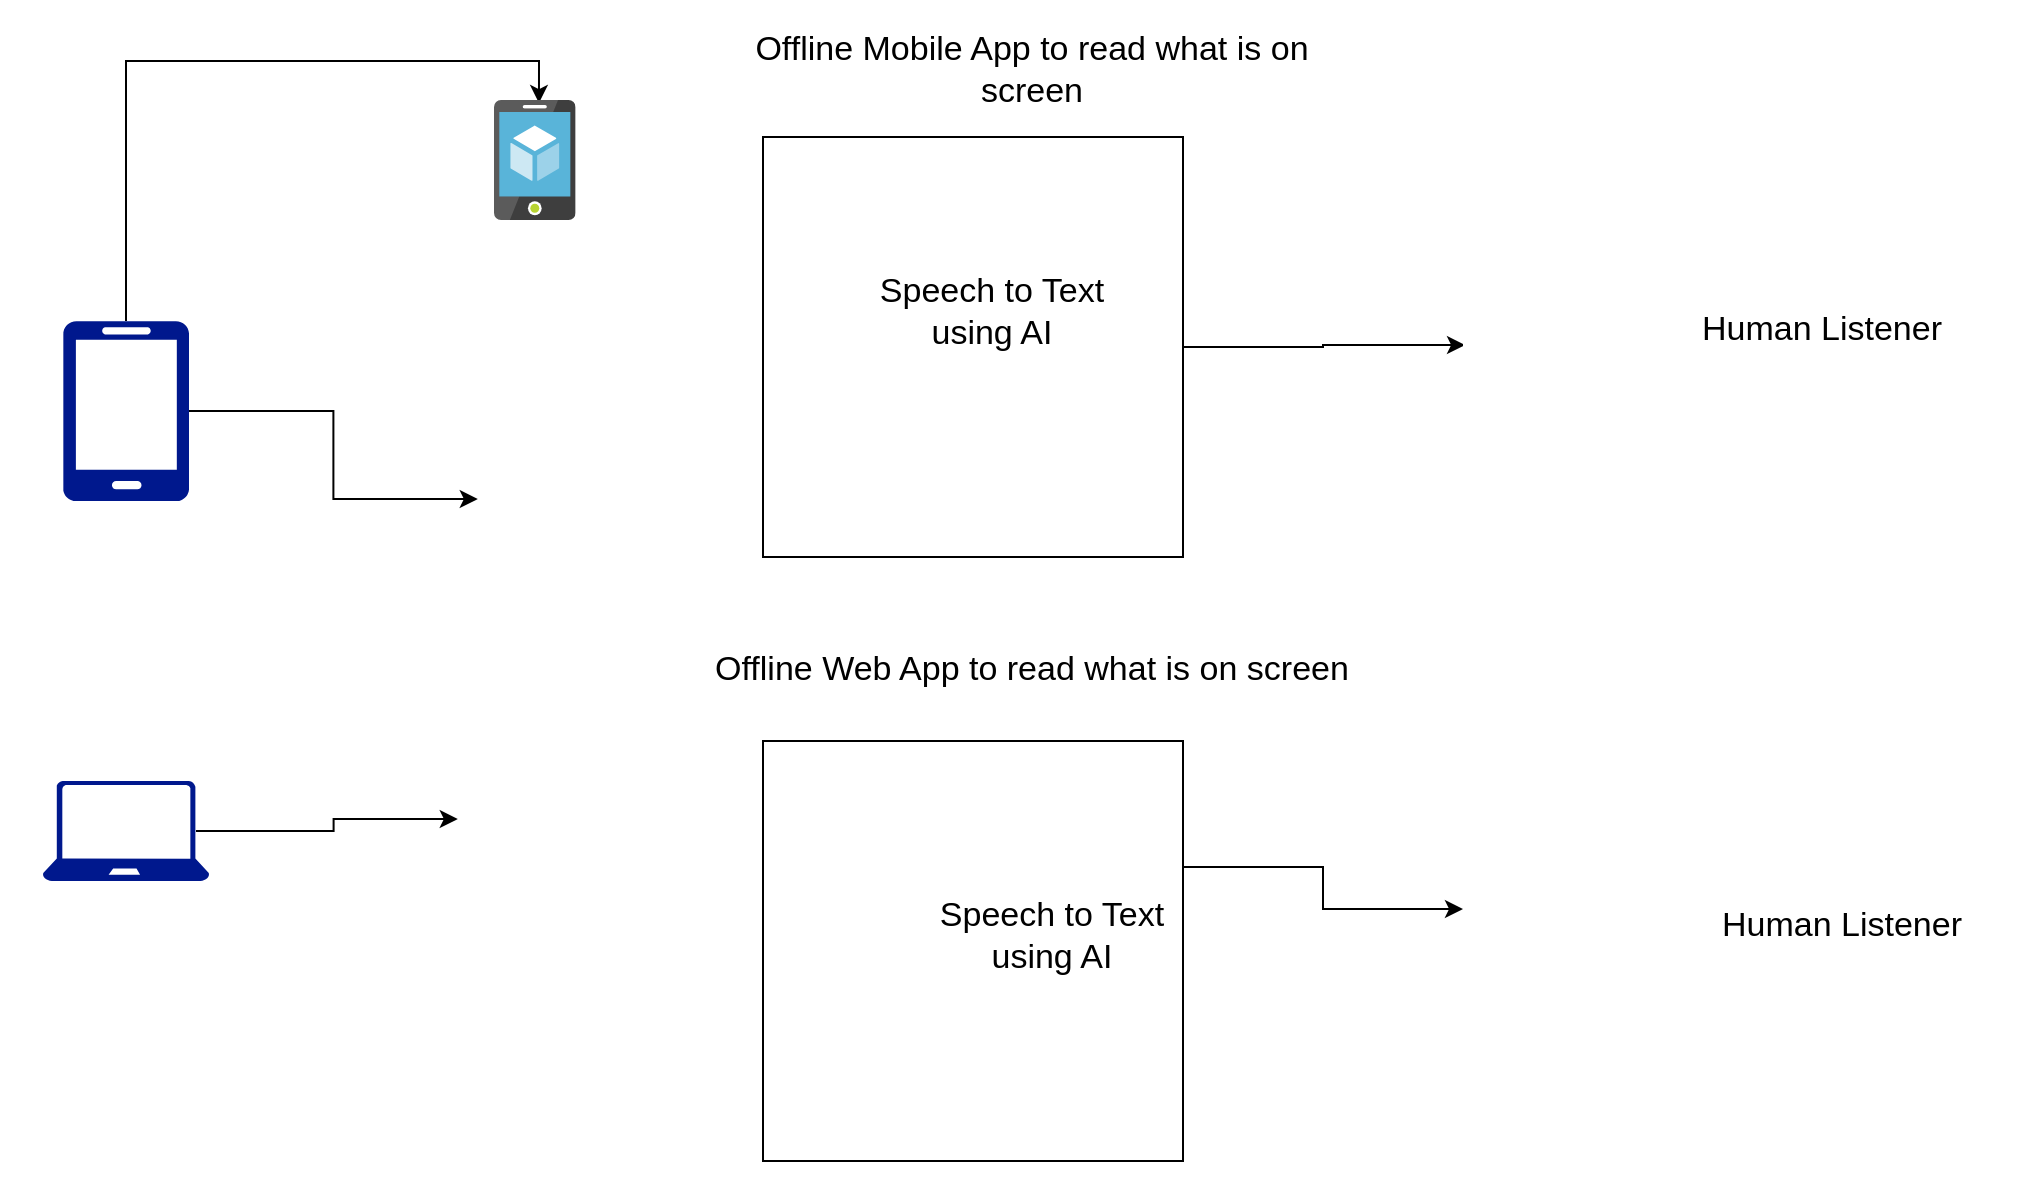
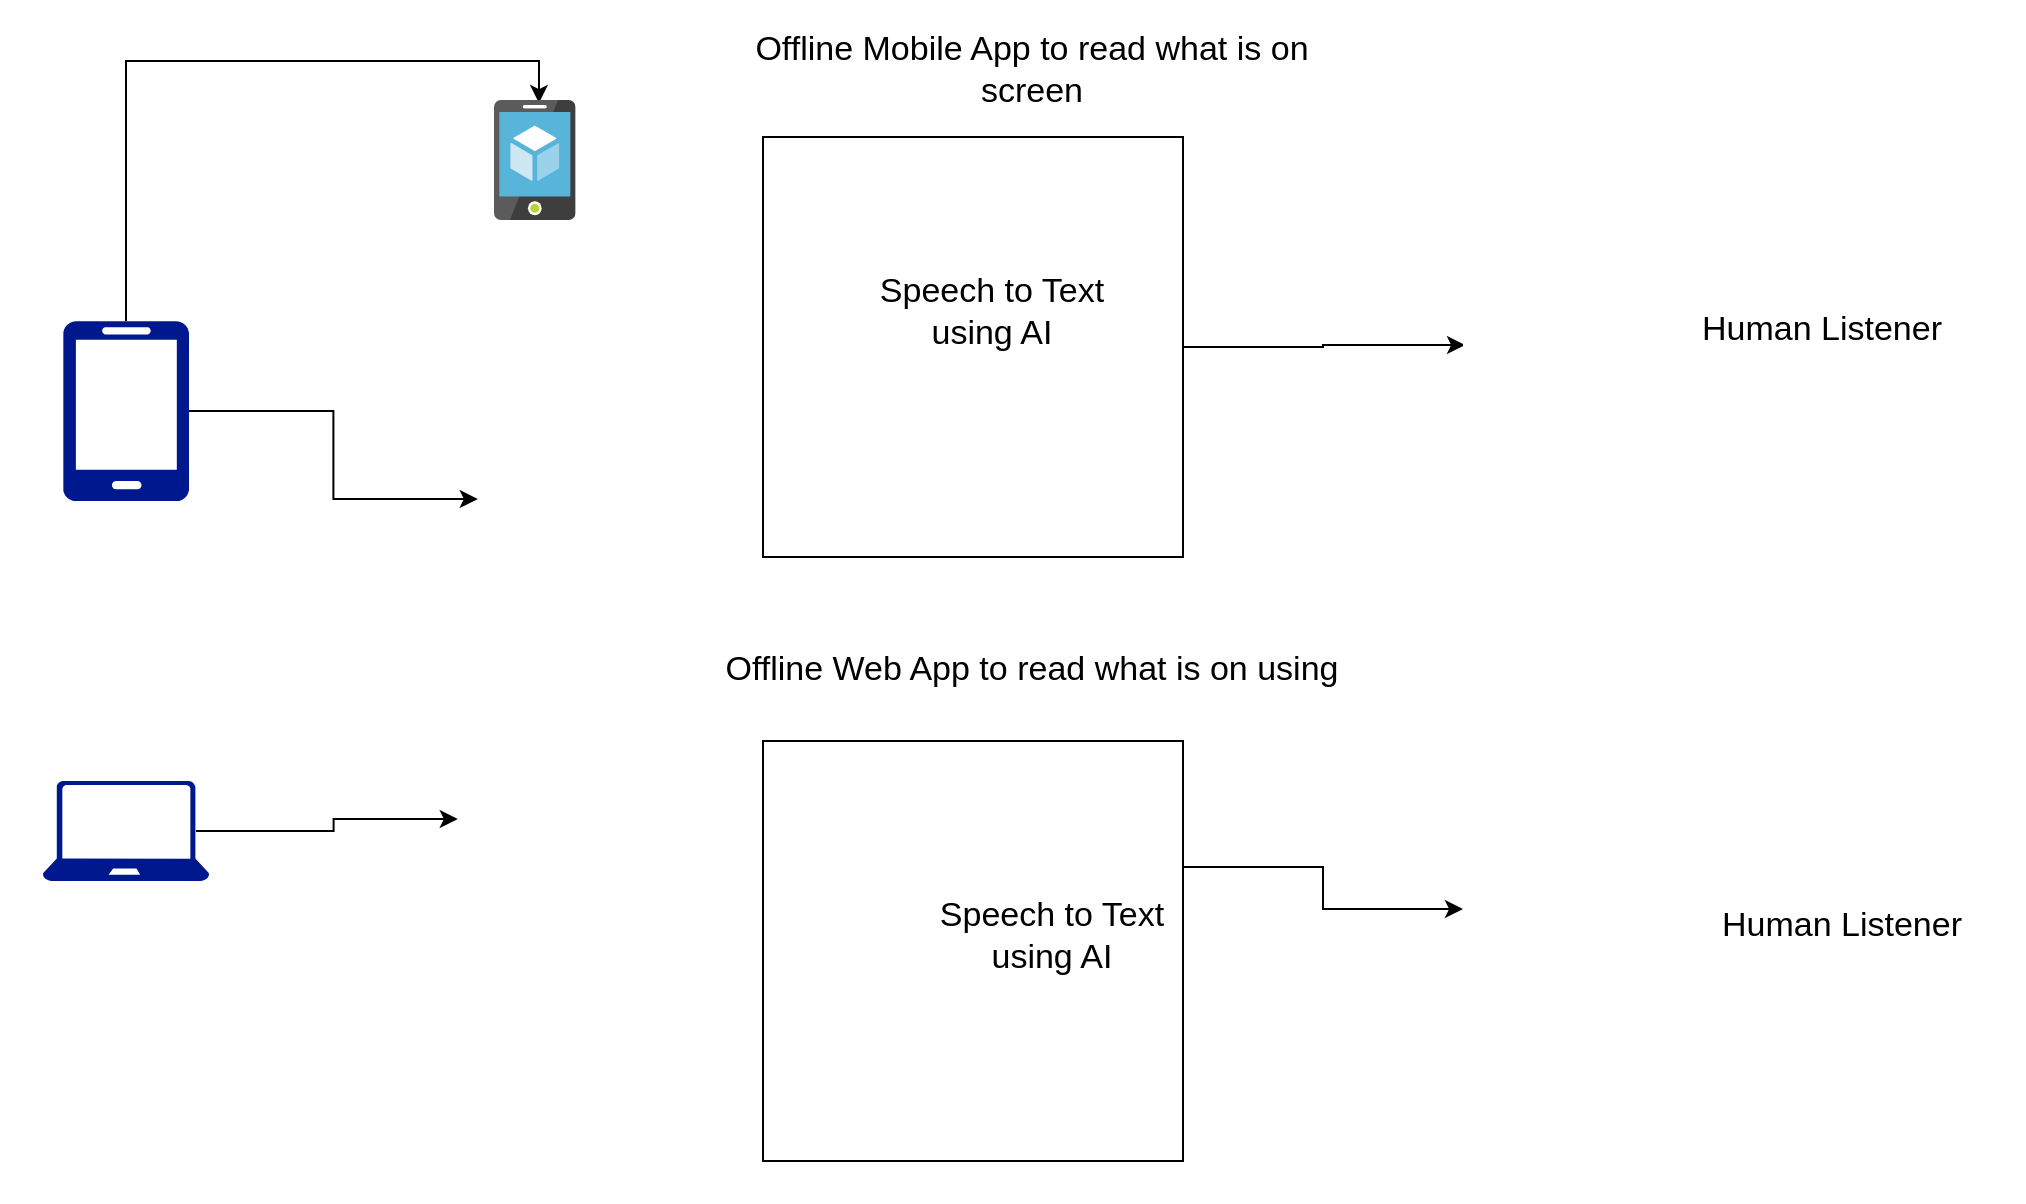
(1033, 671) -> (1033, 671)
